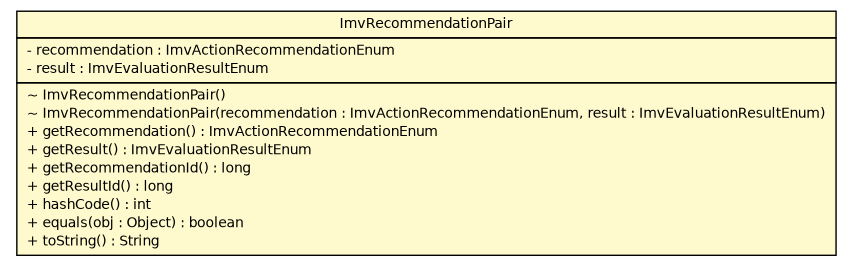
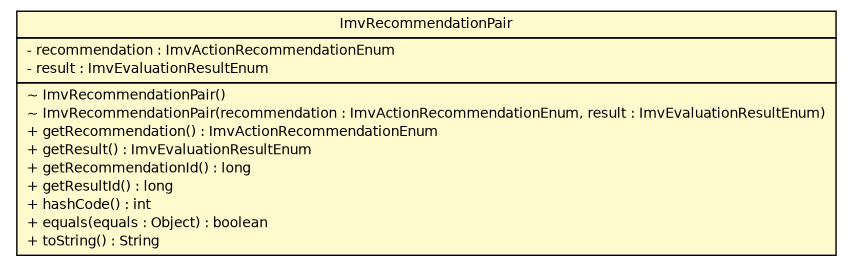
(135, 223) -> (147, 223)
